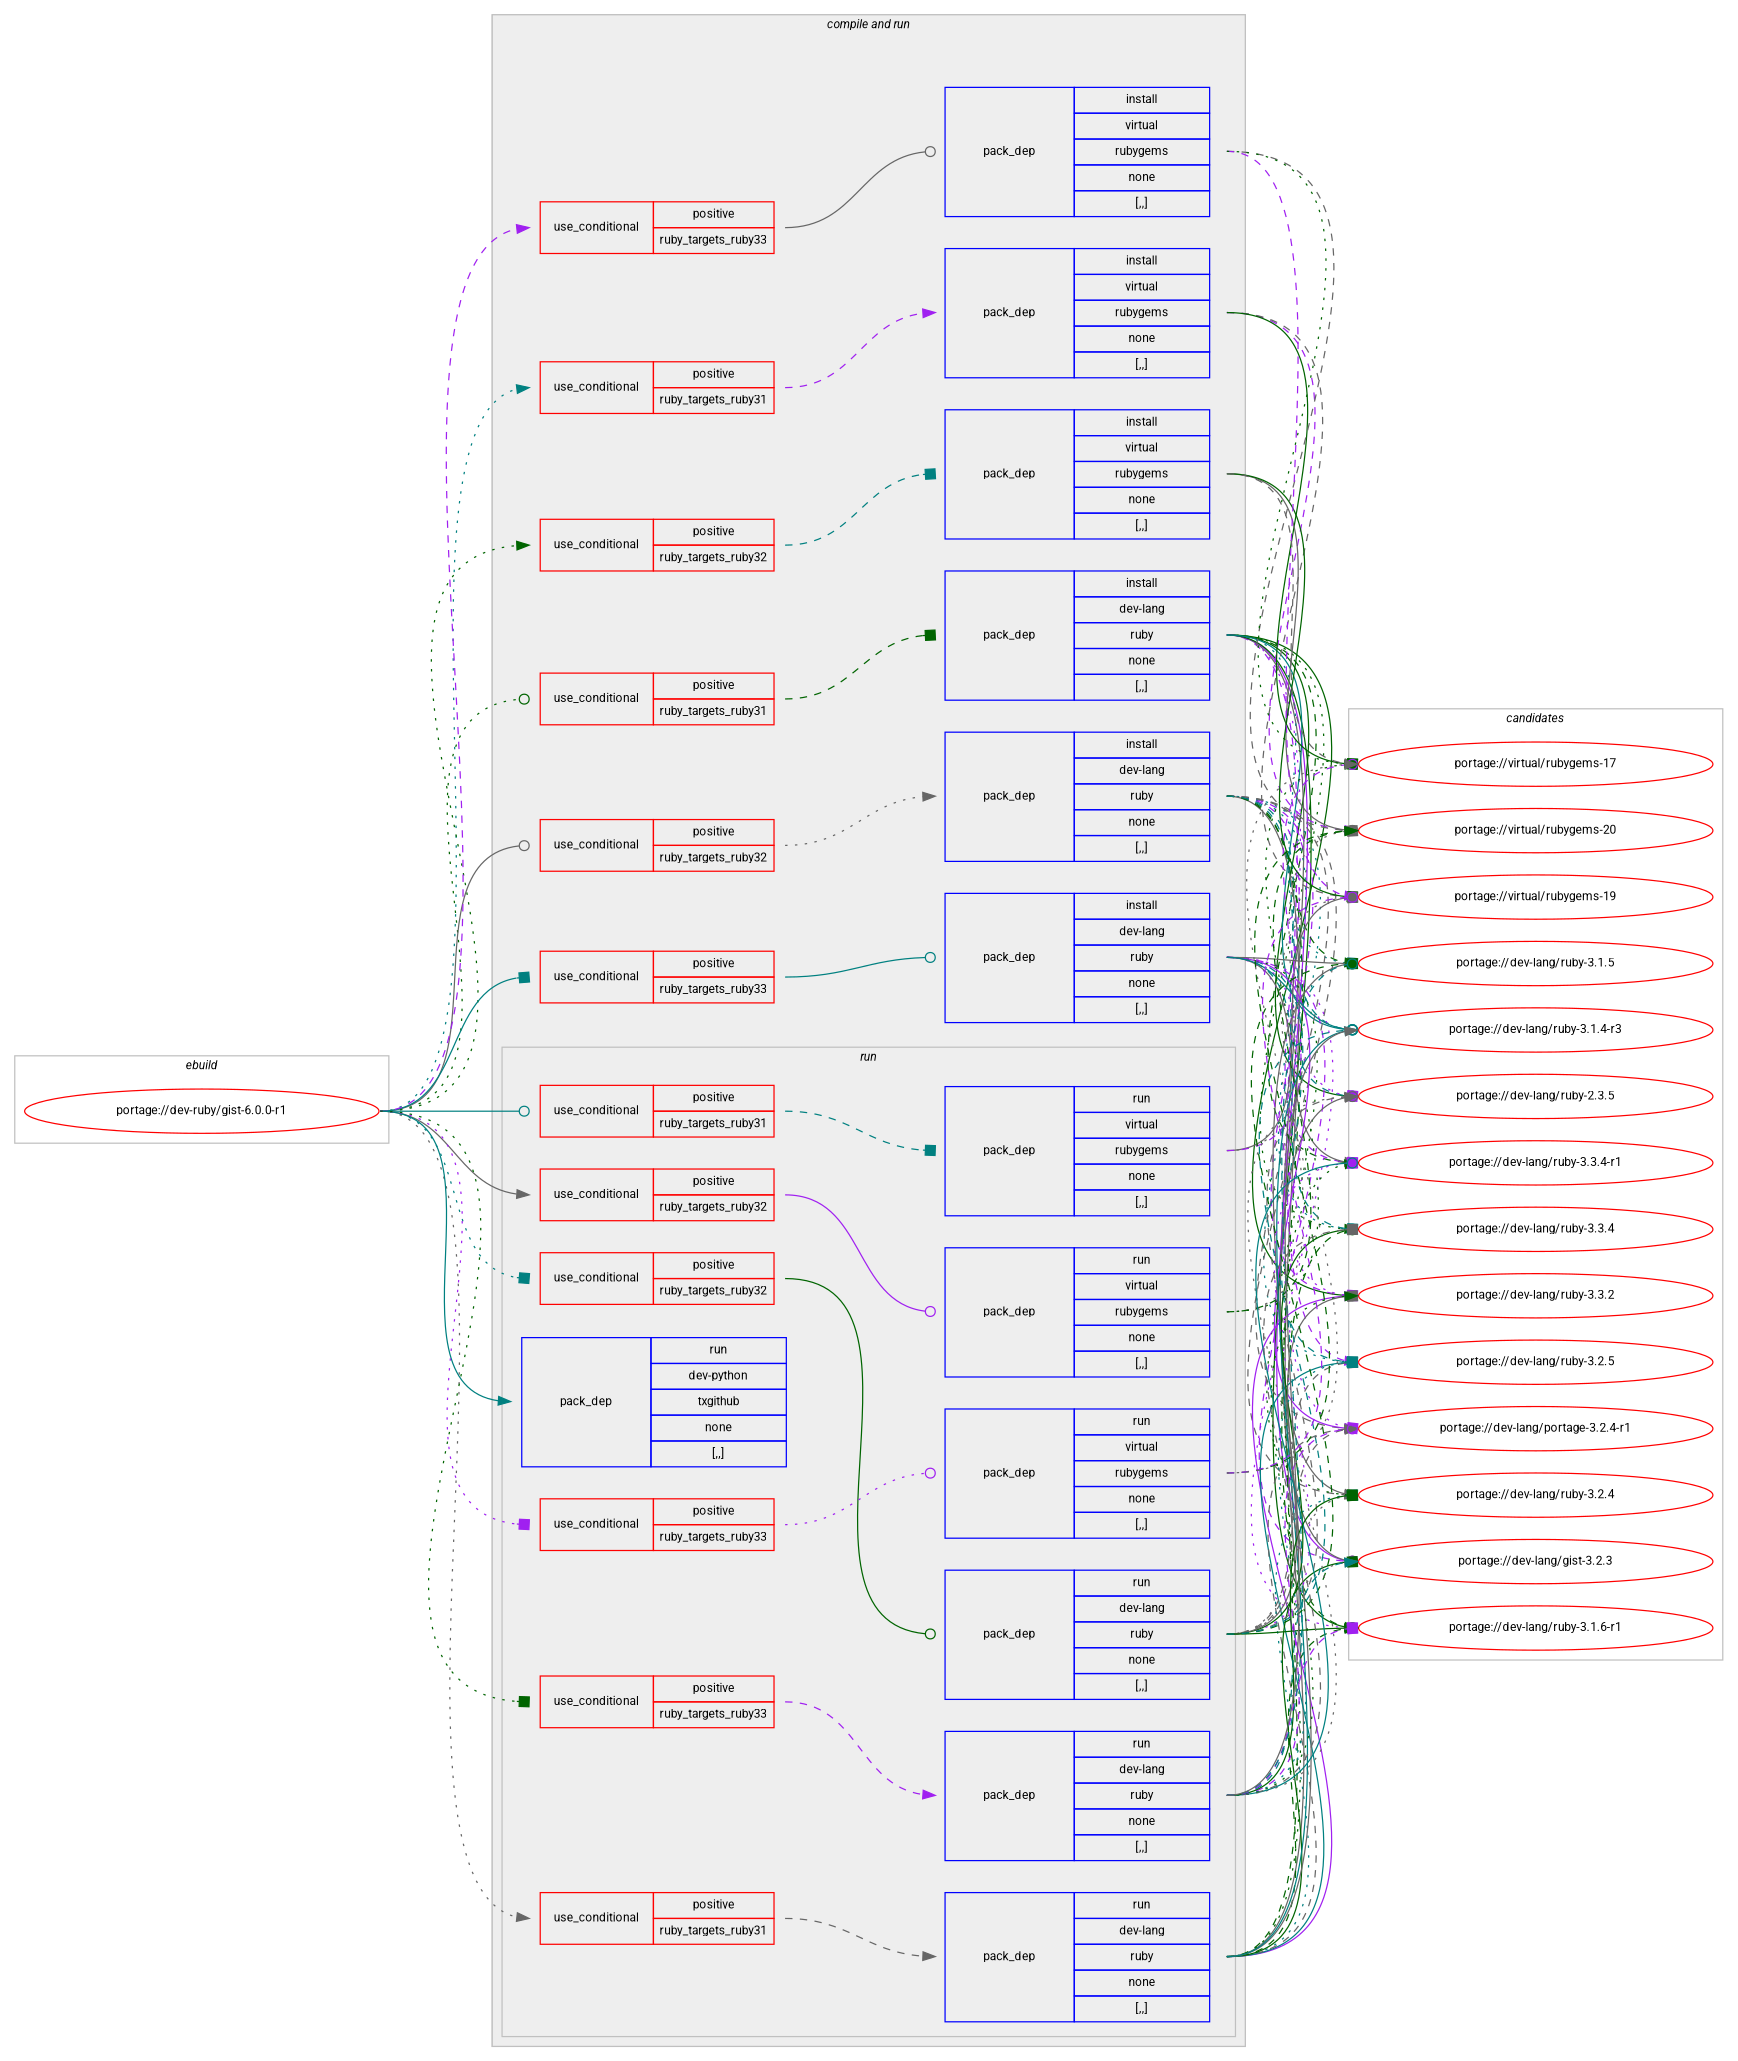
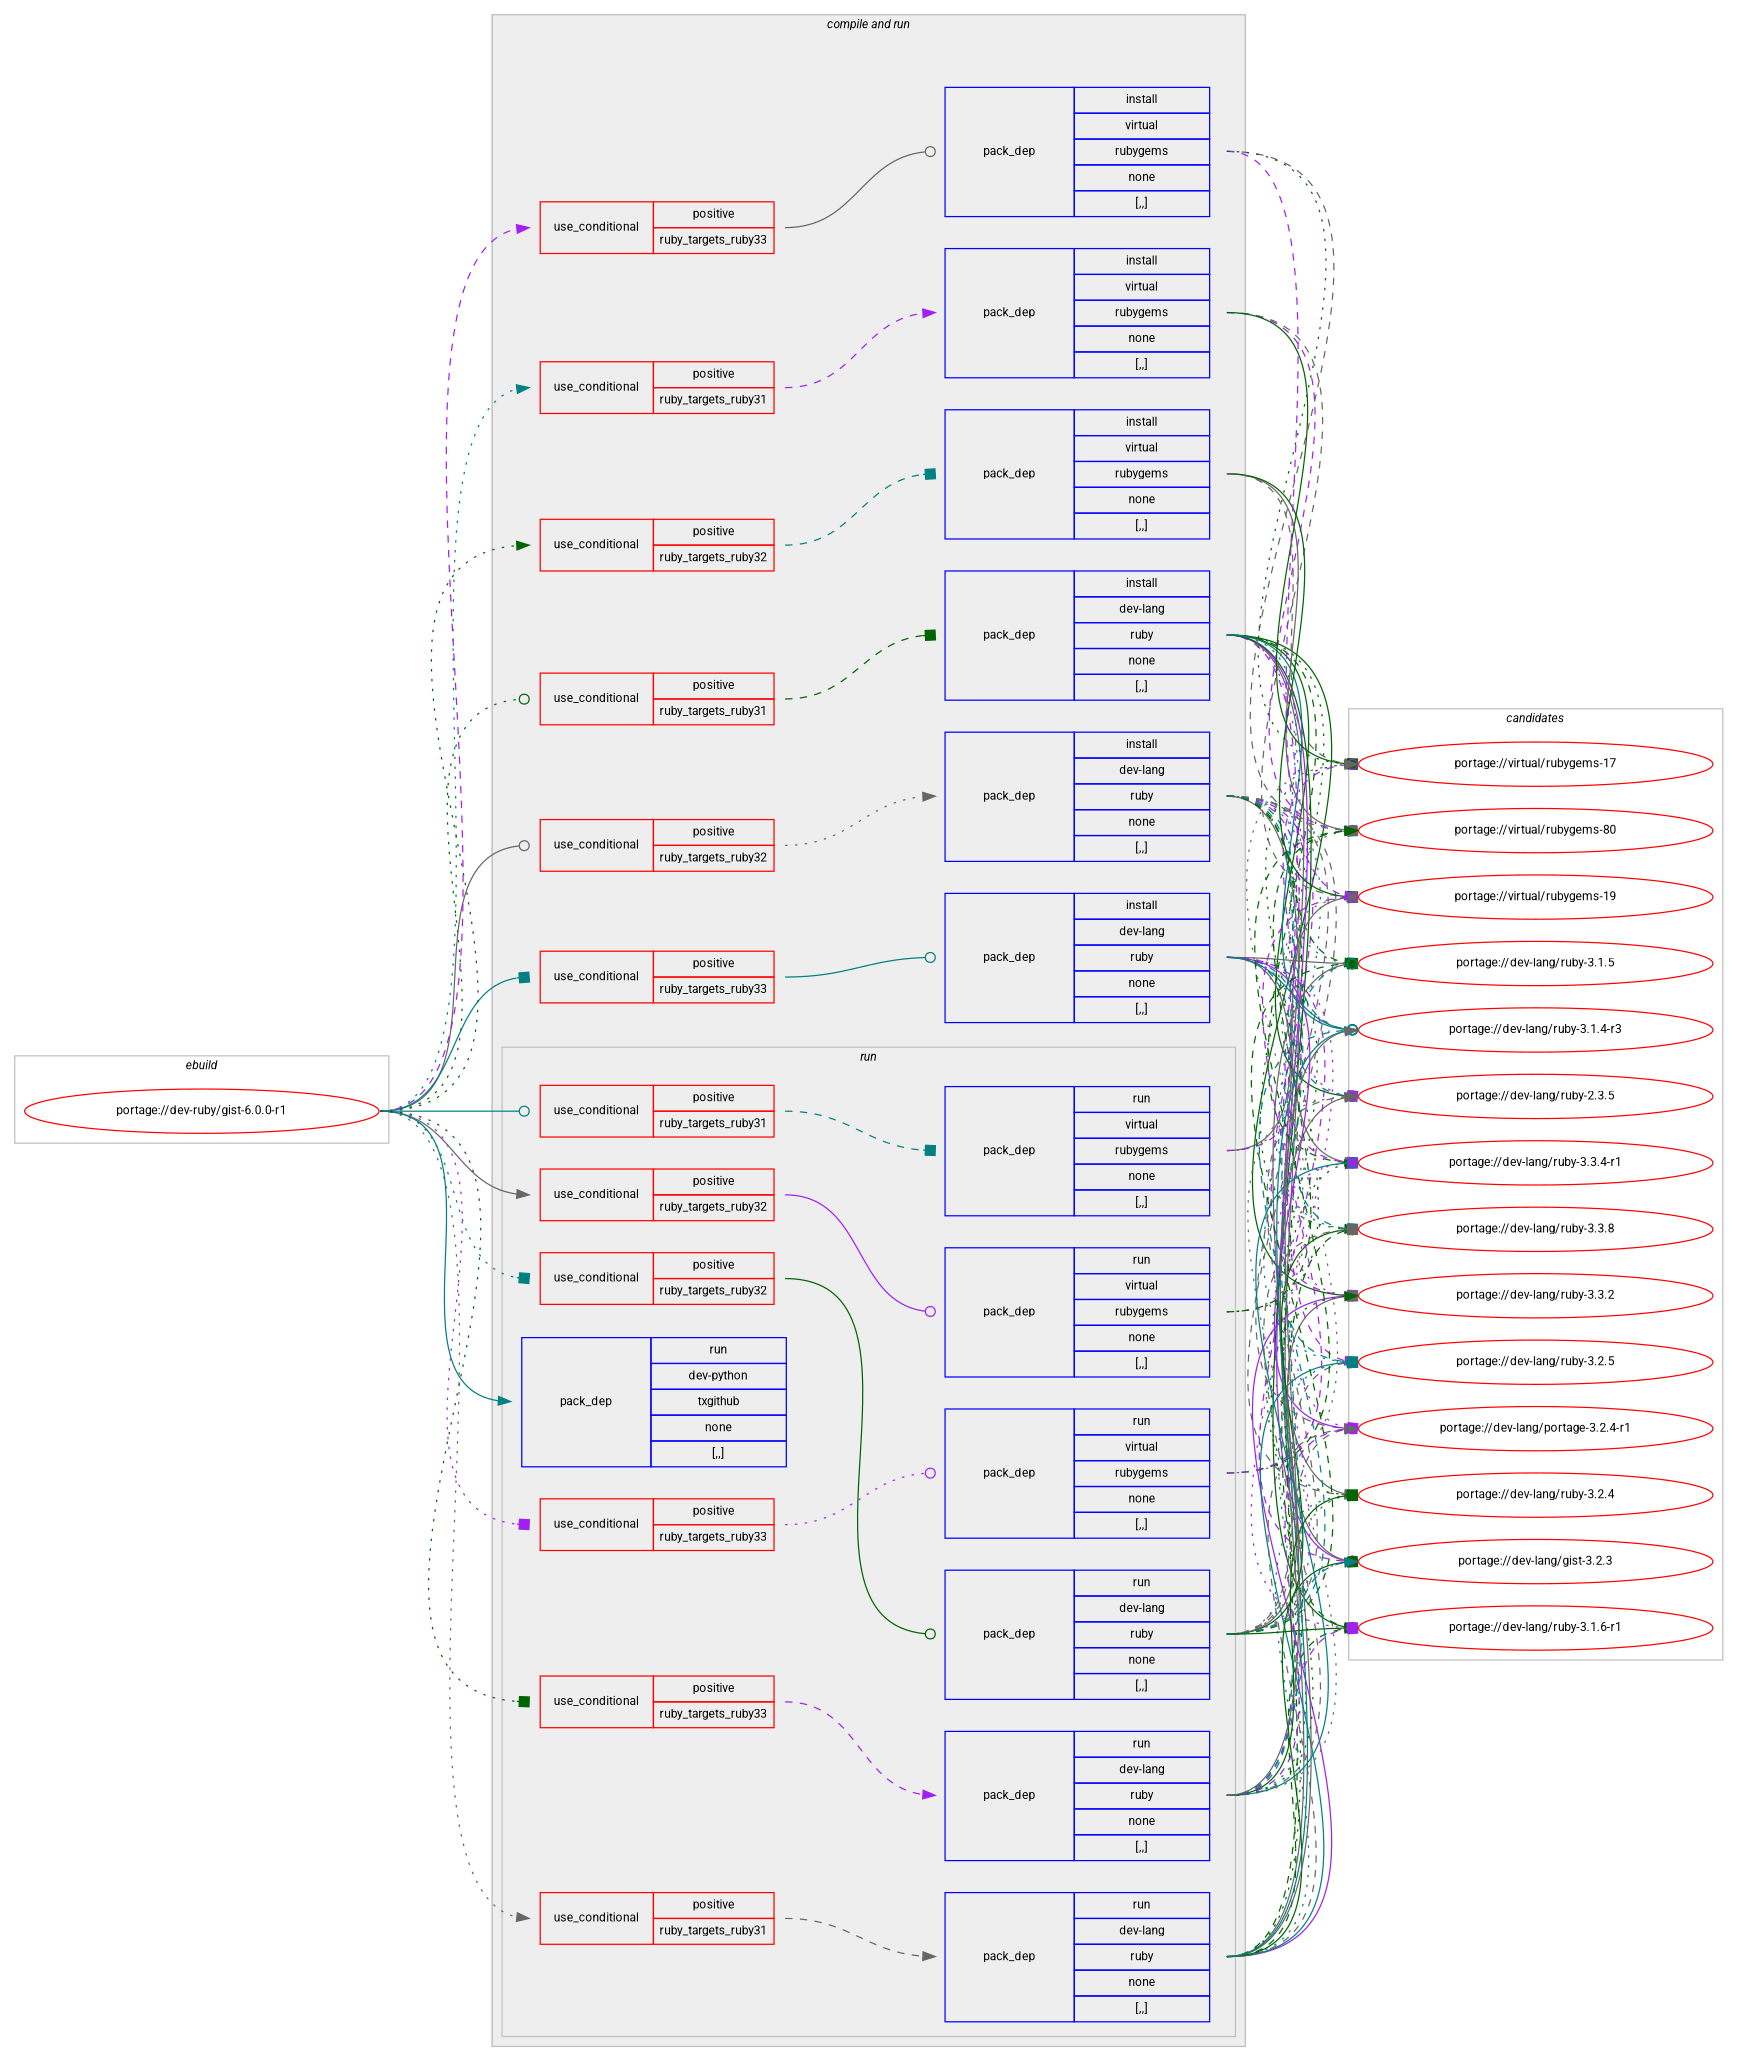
(1536, 831) -> (1536, 831)
(1536, 1229) -> (1536, 1229)
